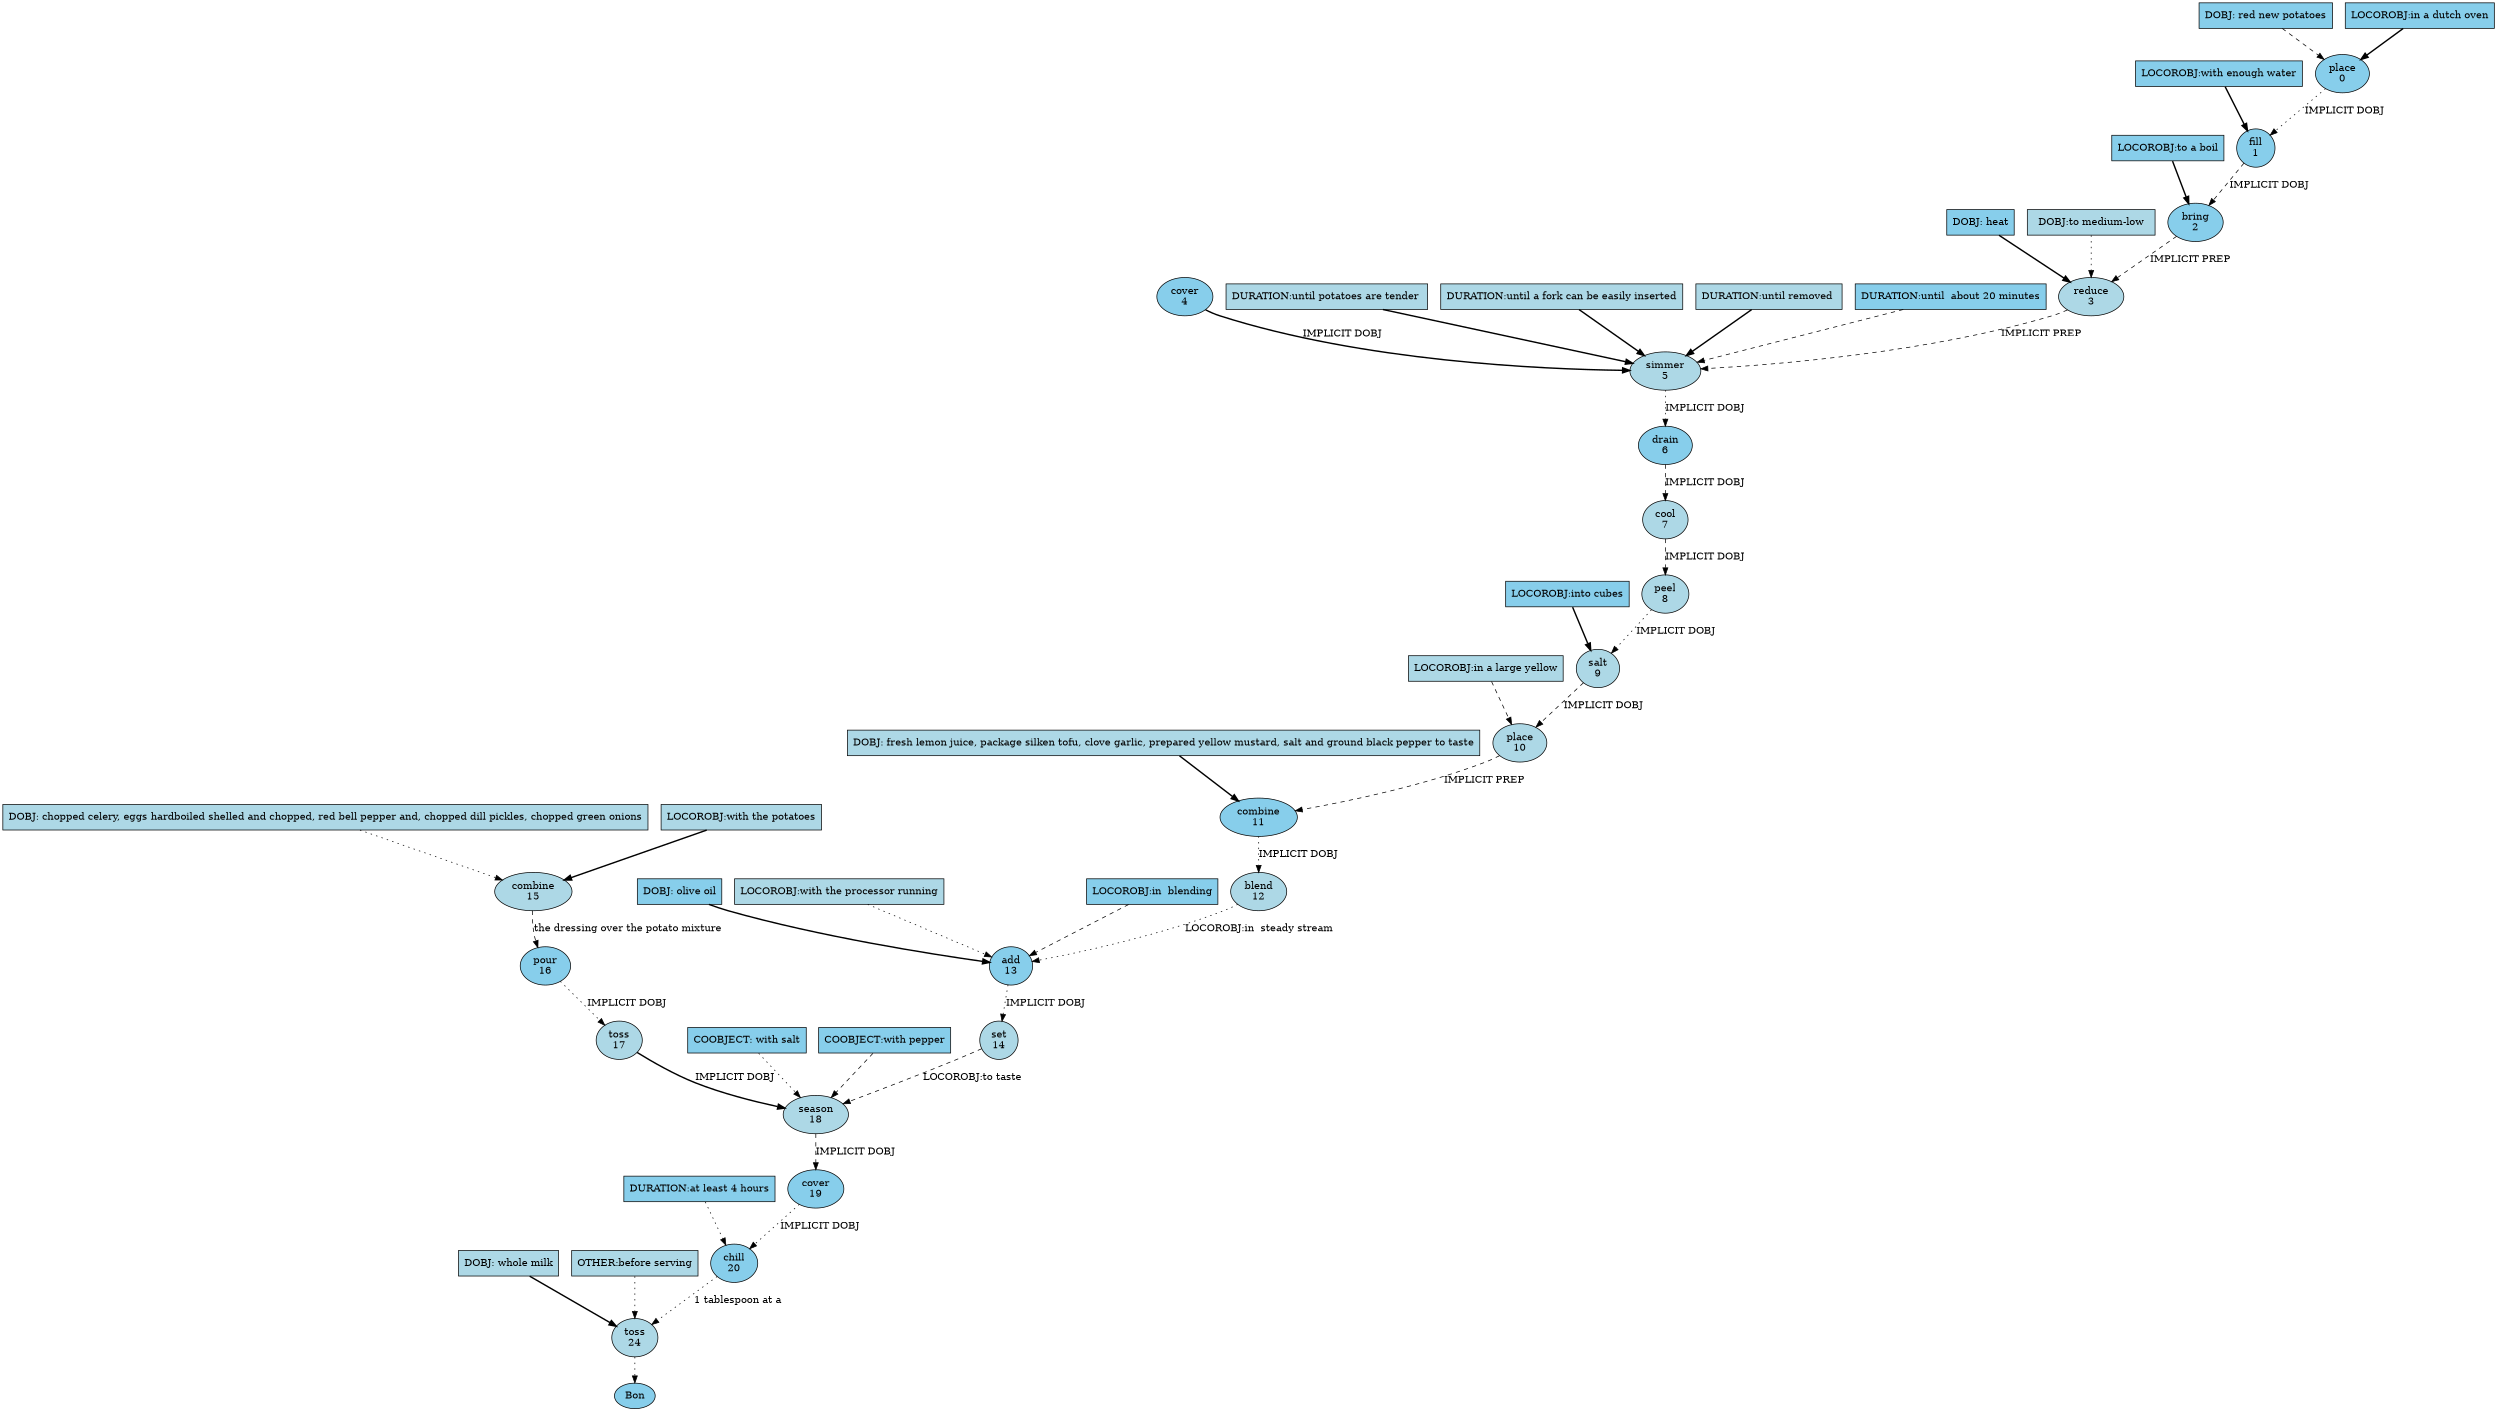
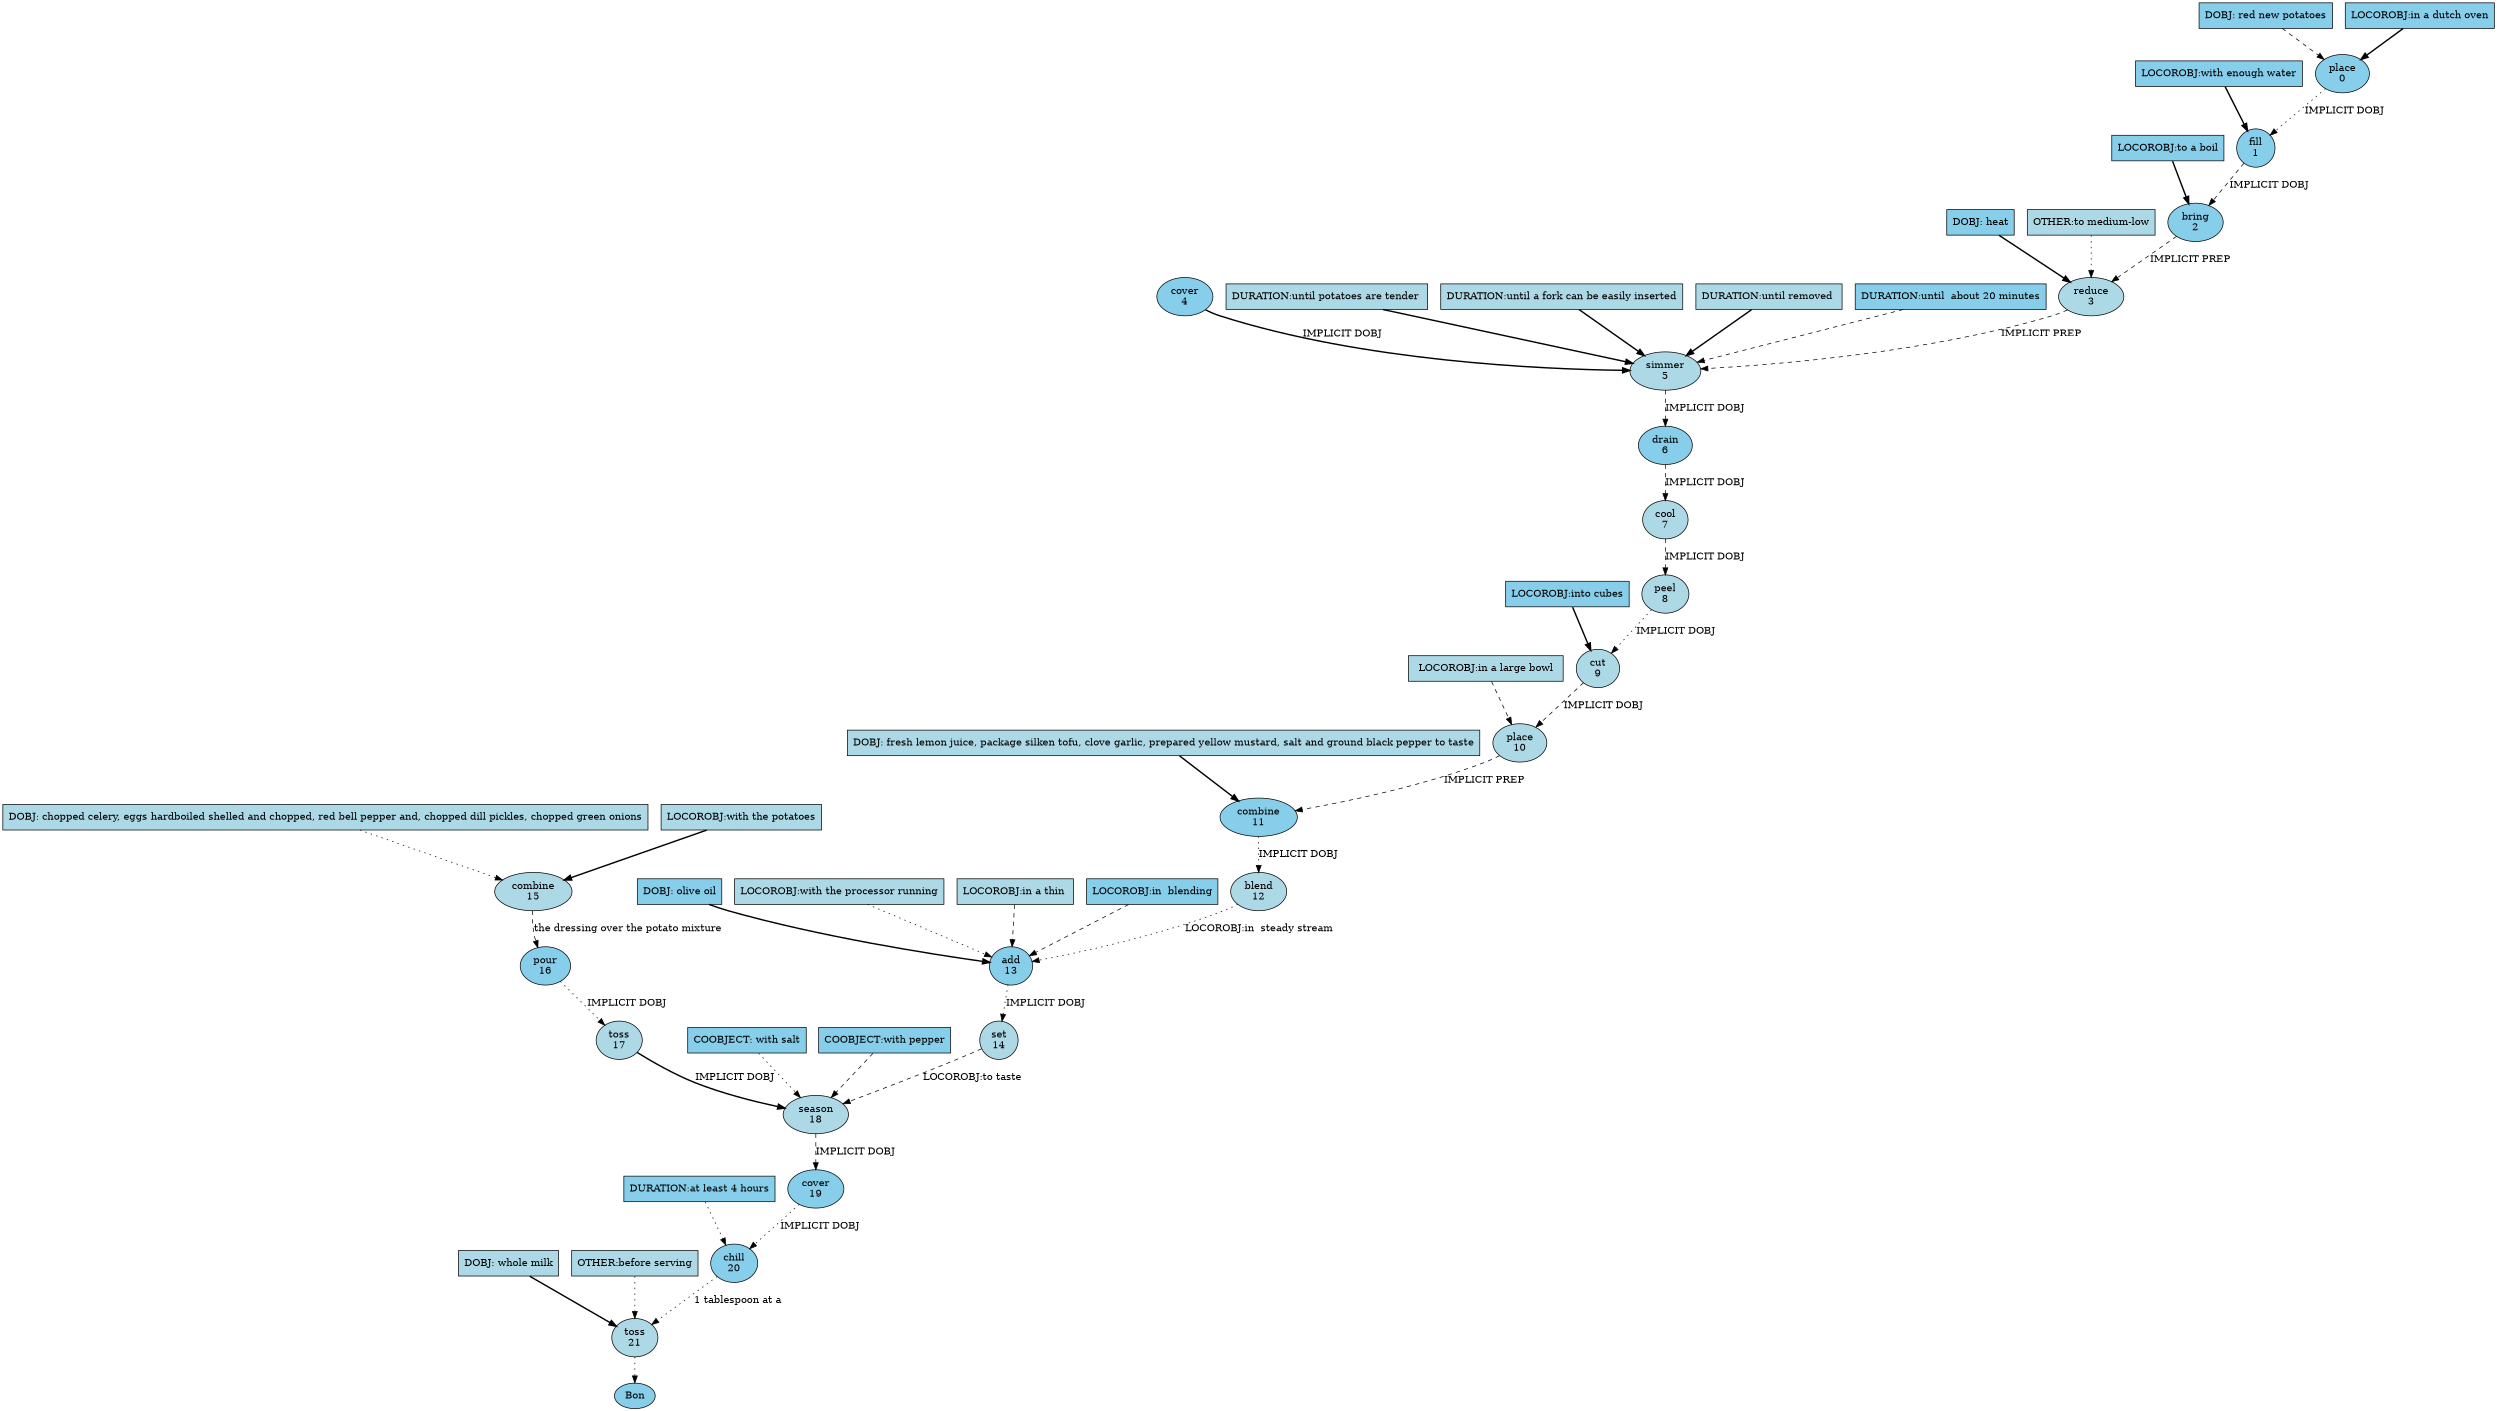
(2091, 222) -> (2091, 222)
(1665, 405) -> (1665, 405)
(1486, 668) -> (1486, 668)
(1598, 668) -> (1598, 668)
none -> (1015, 892)
(635, 1338) -> (635, 1338)
